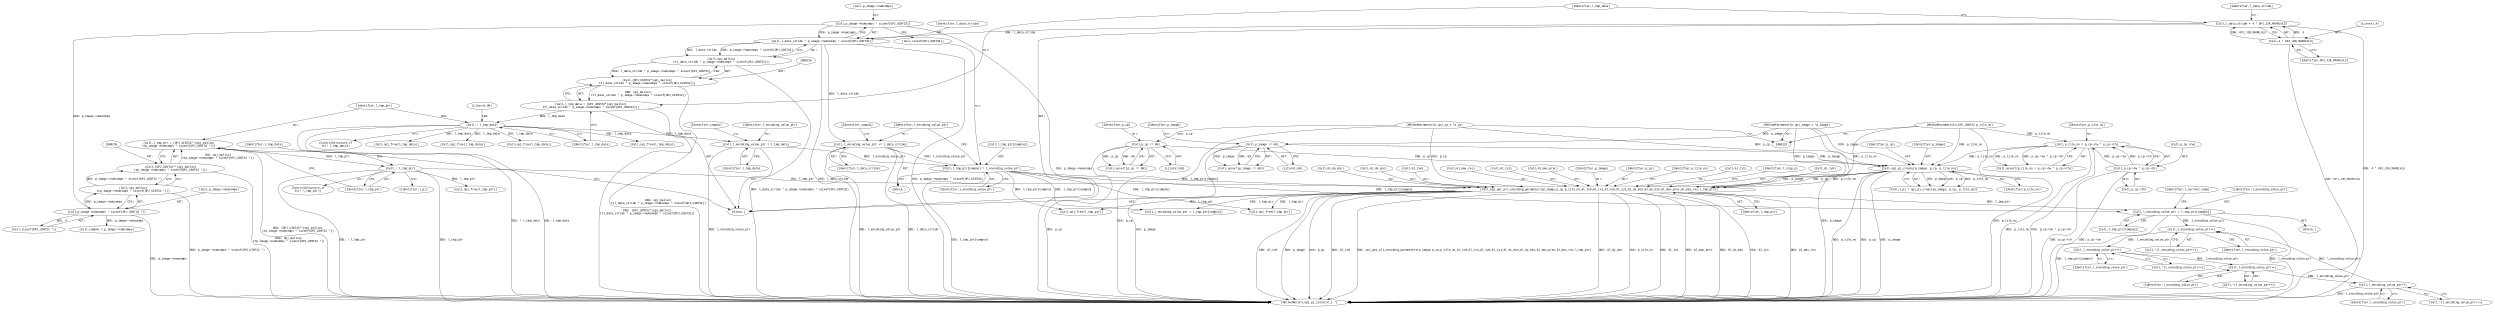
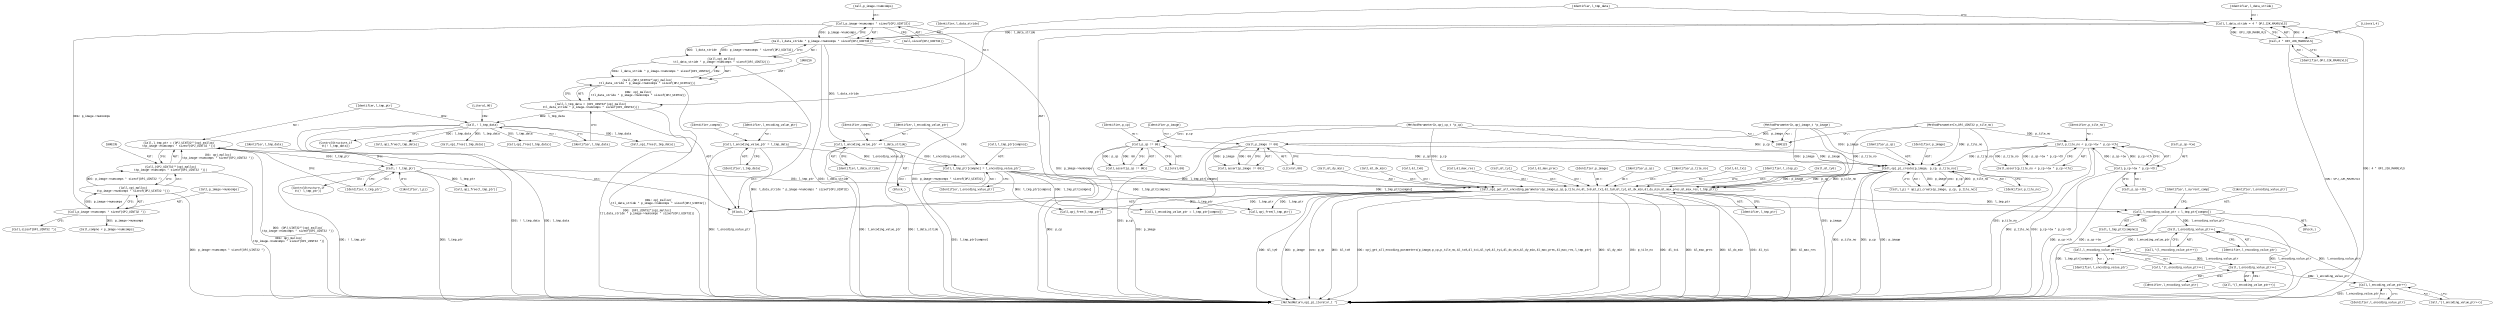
(975, 94) -> (911, 31)
(616, 131) -> none
(1848, 134) -> (1848, 134)
(409, 178) -> (401, 181)
(62, 221) -> (62, 221)
(70, 221) -> none
(393, 300) -> none
